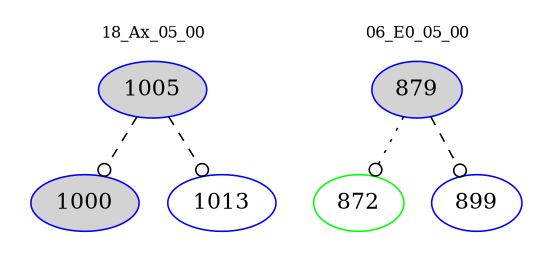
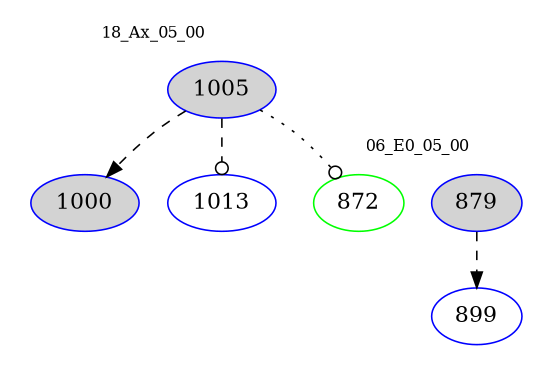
(391, 140) -> (310, 146)
(122, 141) -> (150, 136)
(444, 141) -> (477, 252)
